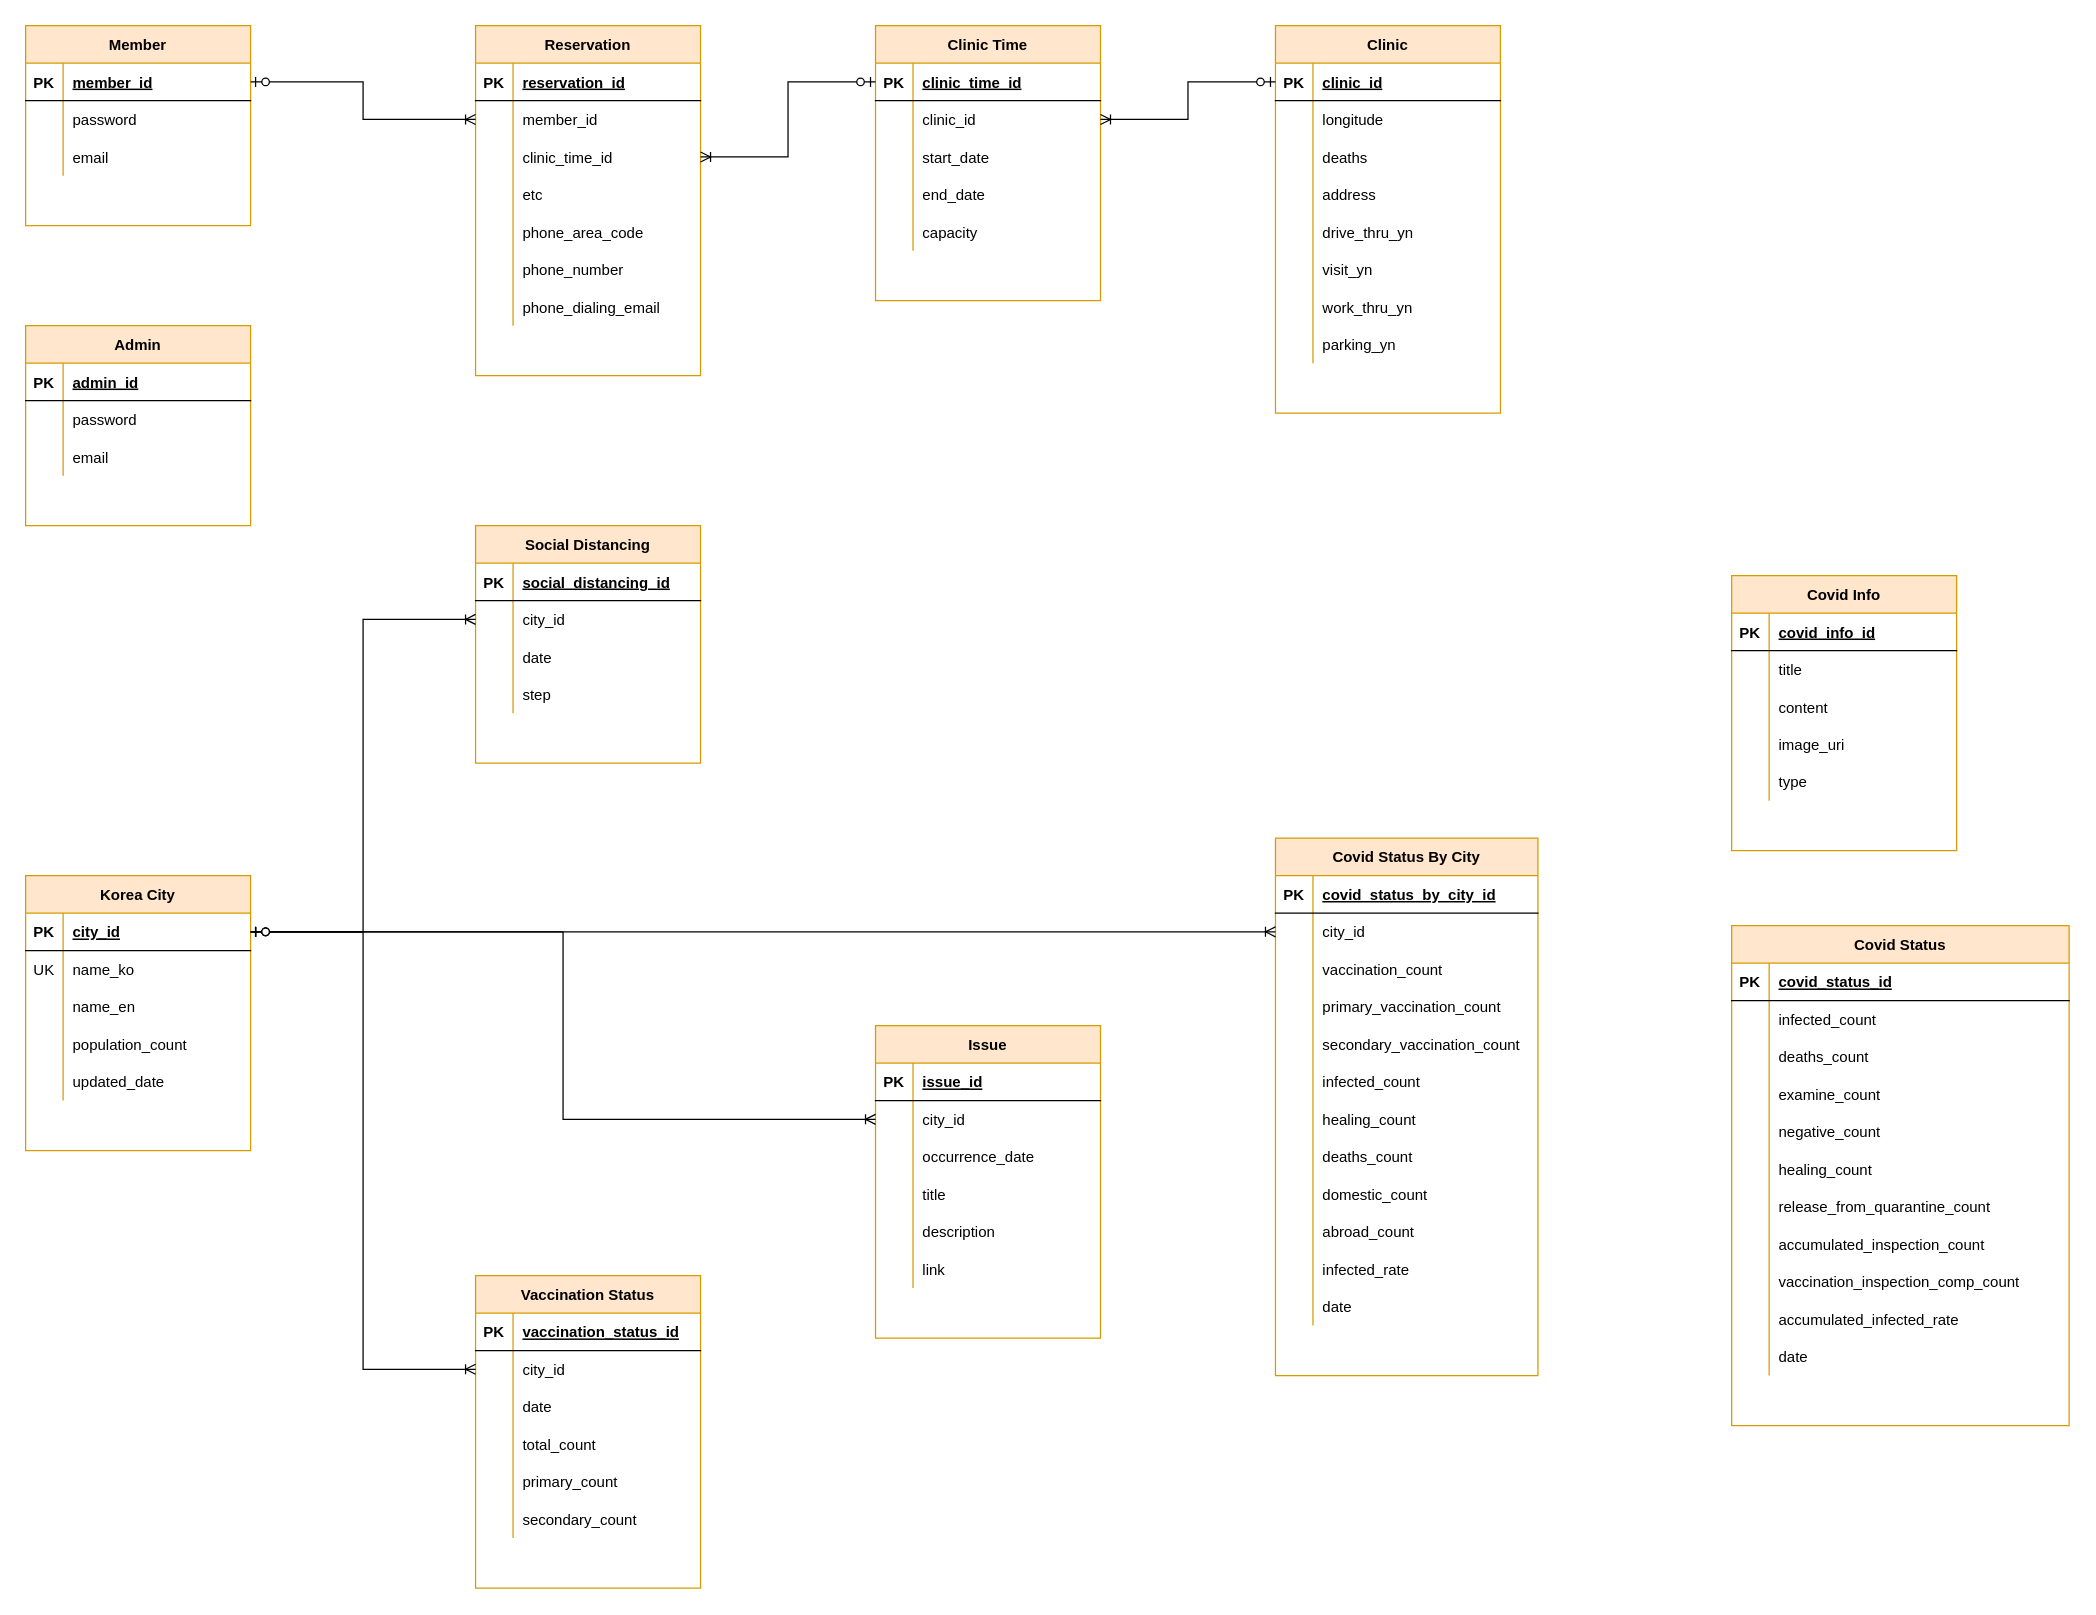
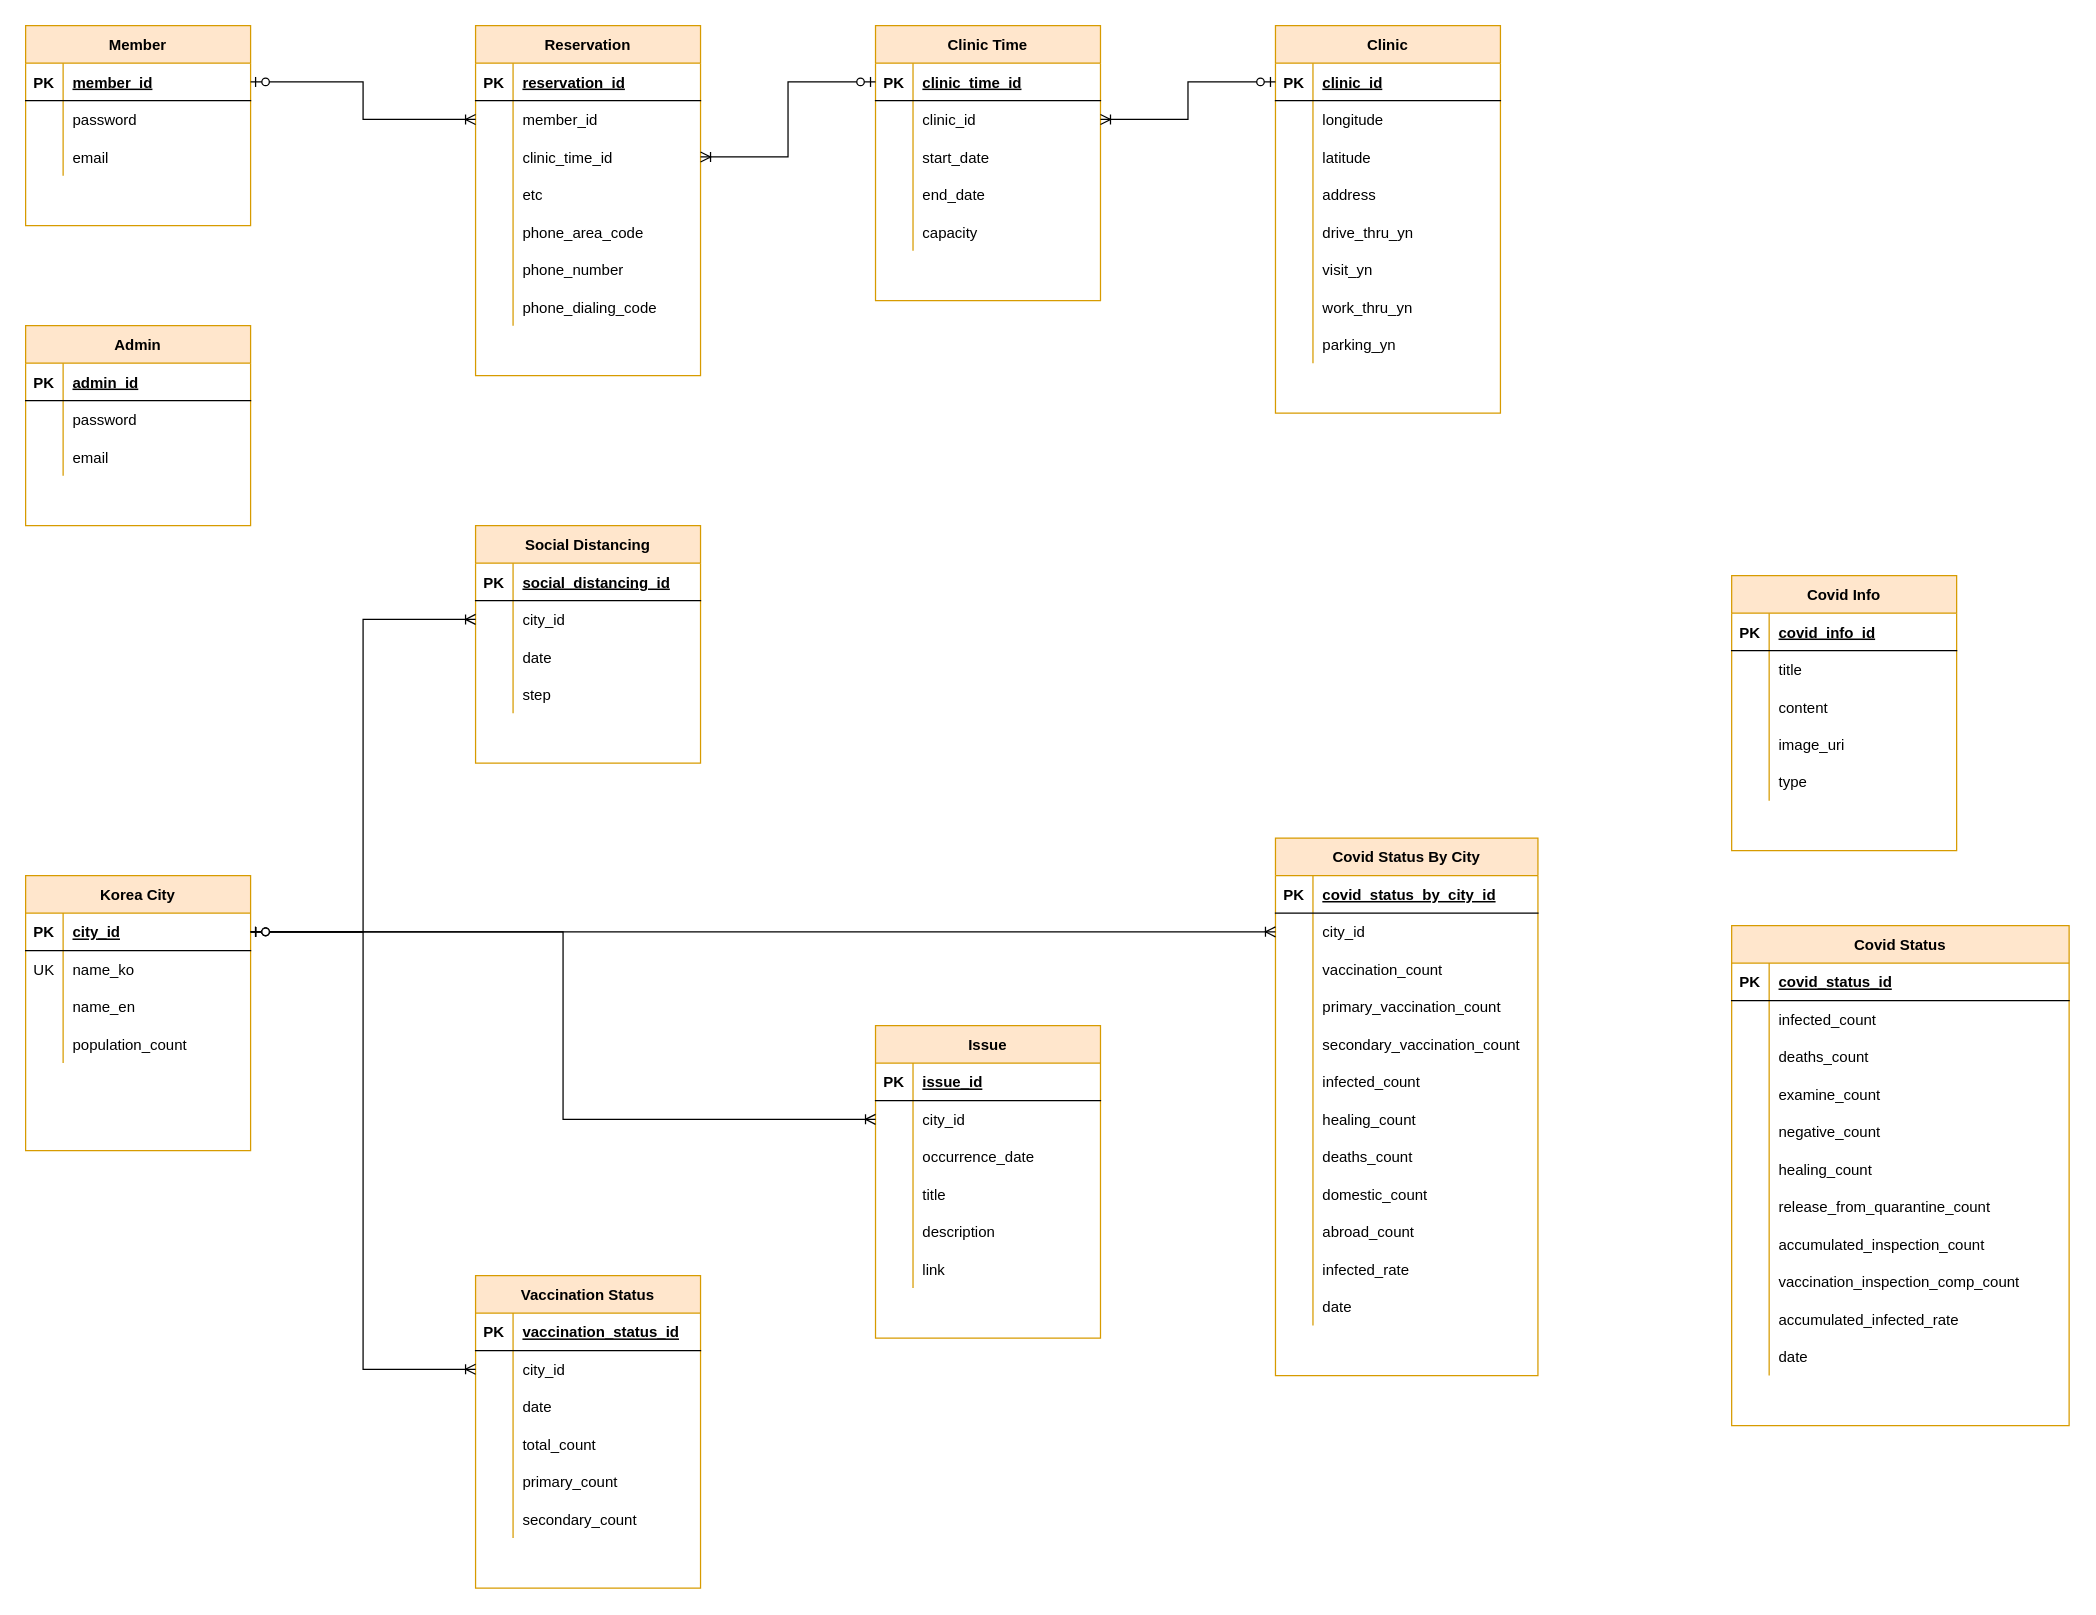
(1348, 158) -> (1352, 158)
(593, 308) -> (592, 308)
(157, 1082) -> none
